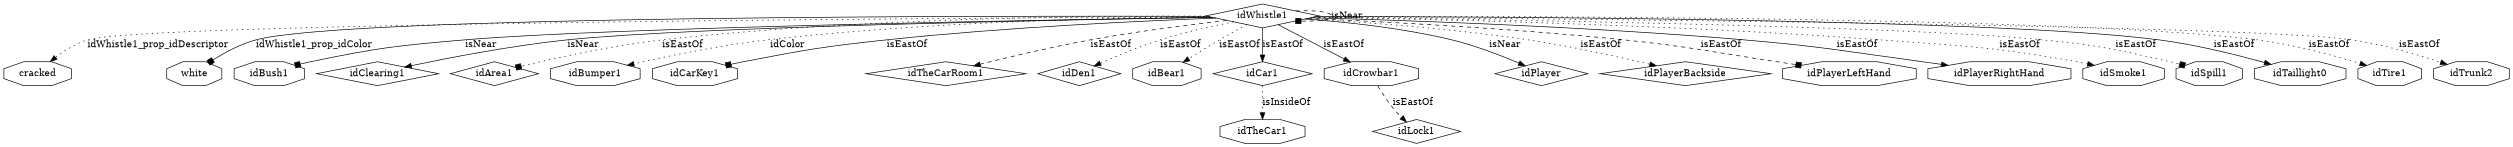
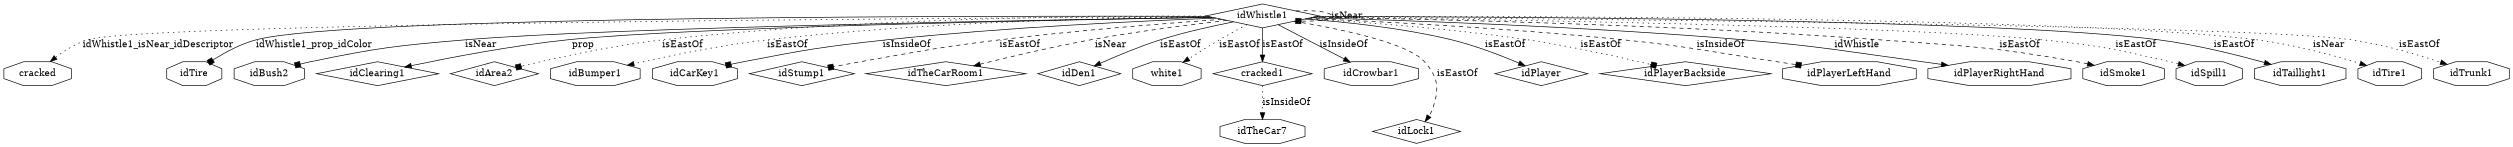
(1747, 26) -> (1747, 26)
(1701, 29) -> (1701, 29)
(1479, 33) -> (1479, 33)
(1166, 38) -> (1166, 38)
(158, 45) -> (158, 45)
(583, 45) -> (583, 45)
(788, 45) -> (788, 45)
(907, 45) -> (907, 45)
(1111, 45) -> (1111, 45)
(1344, 45) -> (1344, 45)
(1505, 45) -> (1505, 45)
(1721, 45) -> (1721, 45)
(1857, 45) -> (1857, 45)
(2329, 45) -> (2329, 45)
(194, 74) -> (194, 74)
(269, 74) -> (269, 74)
(494, 74) -> (494, 74)
none -> (802, 74)
(1167, 74) -> (1167, 74)
(1263, 74) -> (1263, 74)
(2300, 74) -> (2300, 74)
(2471, 74) -> (2471, 74)
(1389, 102) -> (1390, 43)
(1263, 131) -> (1263, 131)
